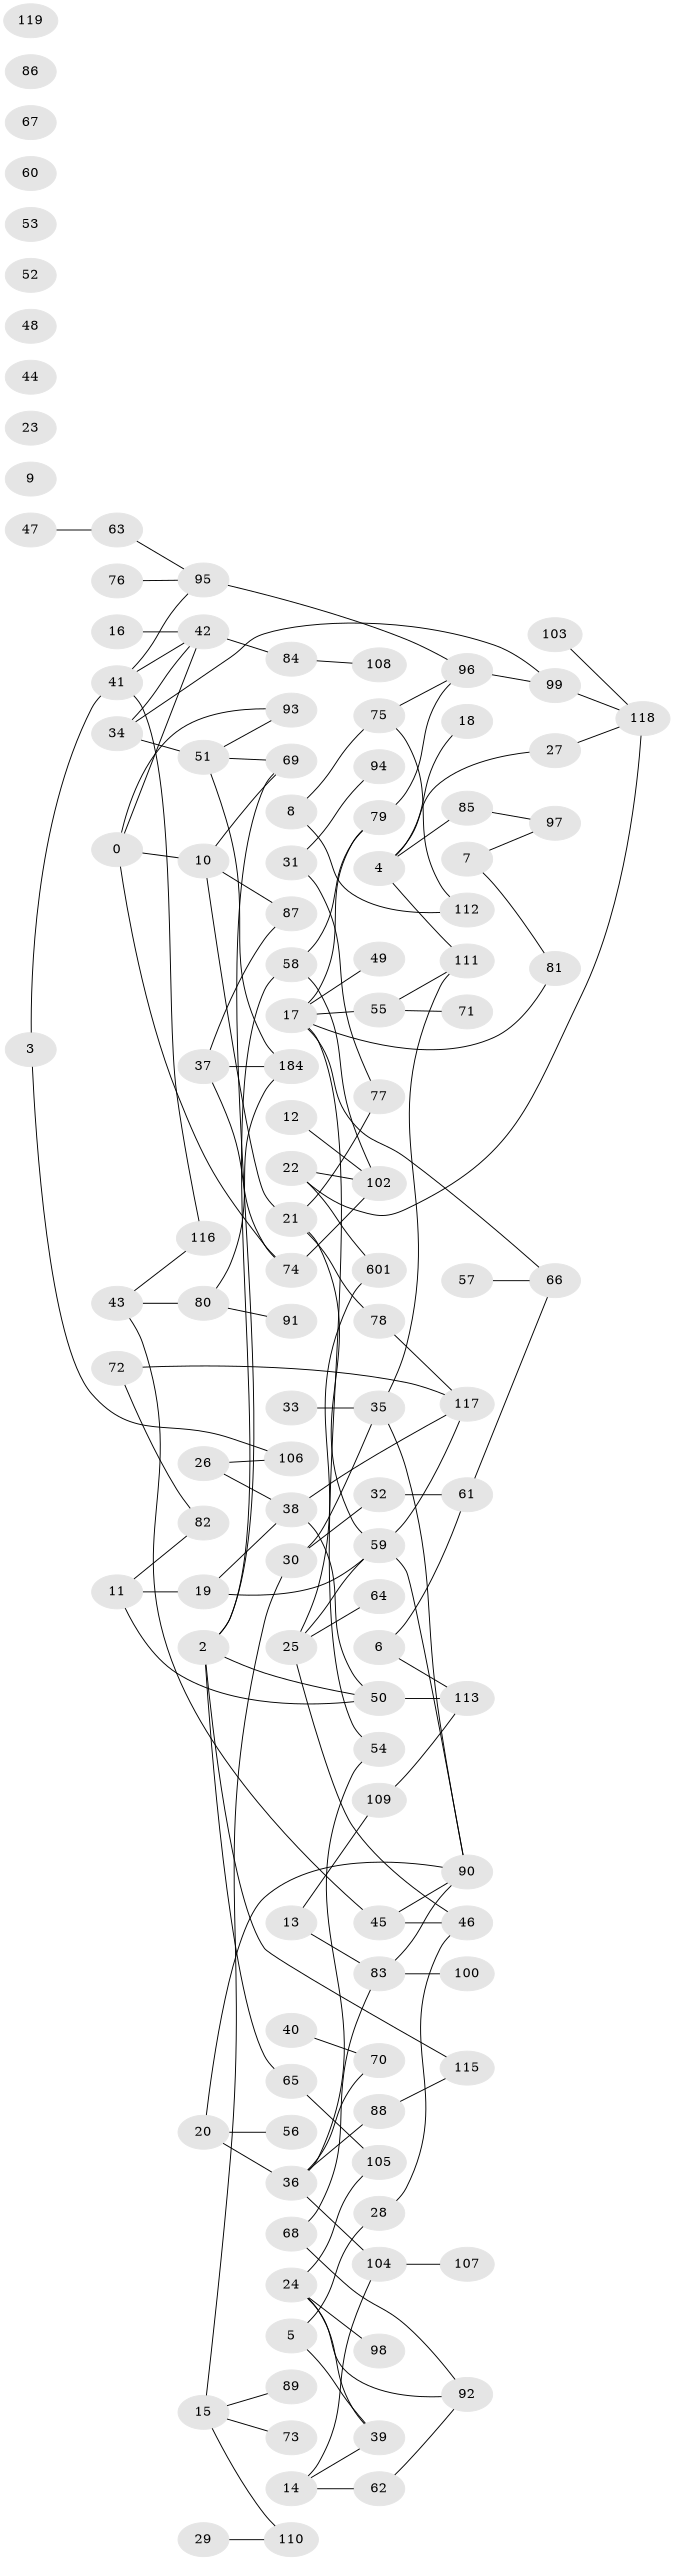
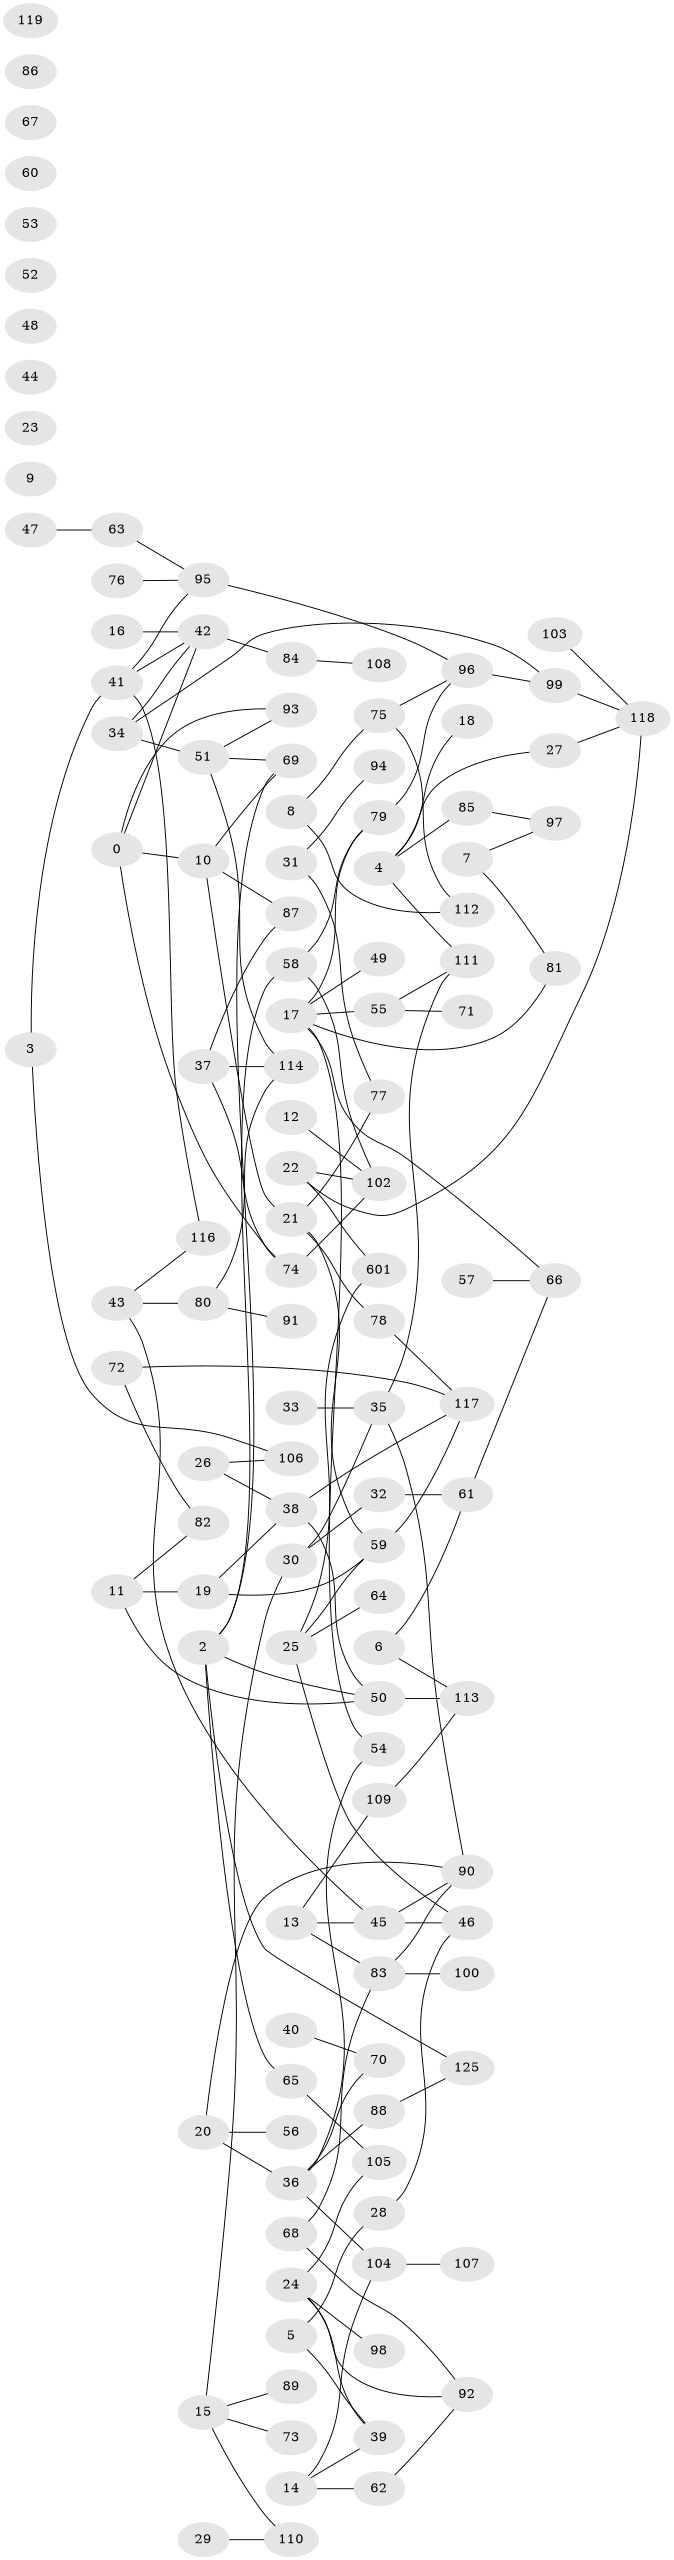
(291, 1067) -> (291, 1067)
(426, 1660) -> none
none -> (336, 1923)
(467, 2068) -> (467, 2068)
